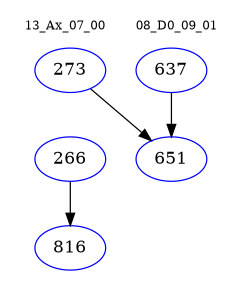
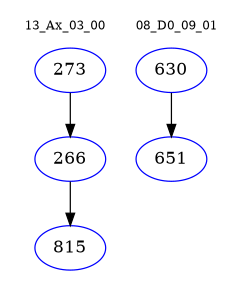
(65, 27) -> (65, 27)
(171, 70) -> (171, 70)
(107, 103) -> (70, 109)
(70, 248) -> (70, 248)
